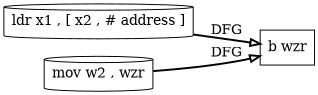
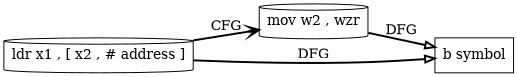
none -> (221, 36)
(287, 48) -> (474, 55)
